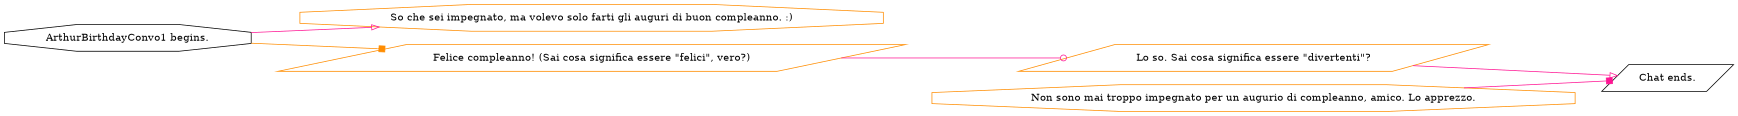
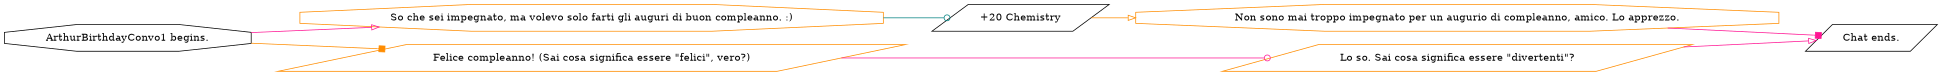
none -> (1021, 18)
